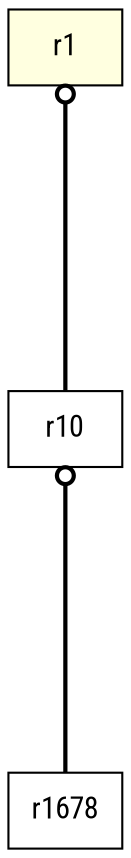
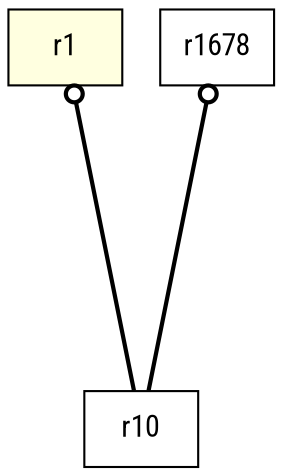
(65, 629) -> (177, 247)
